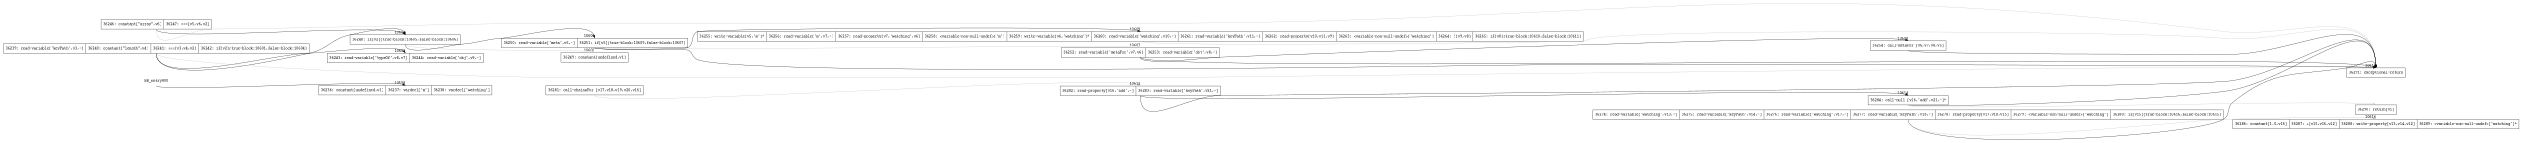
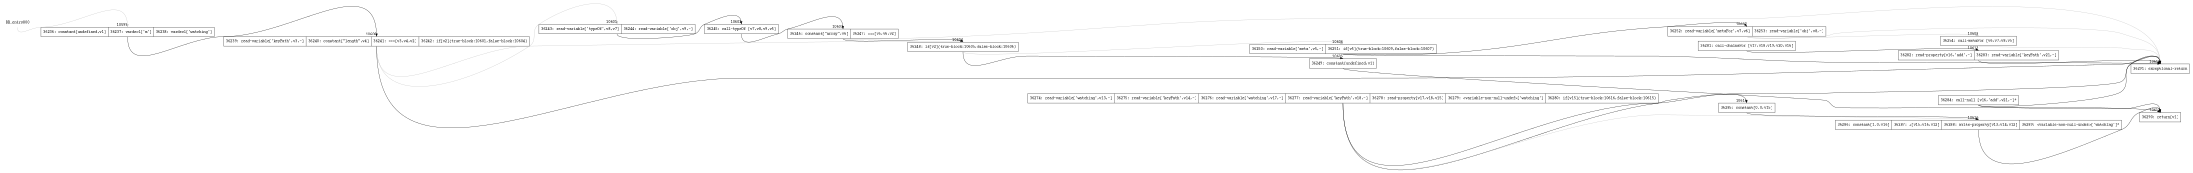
none -> (741, 29)
none -> (255, 32)
(1140, 36) -> none
(499, 38) -> (1152, 48)
(1522, 47) -> (1861, 36)
(866, 48) -> (1544, 41)
(498, 50) -> (1147, 56)
(2152, 54) -> (2072, 48)
(277, 57) -> (500, 63)
(280, 59) -> (657, 44)
(1757, 63) -> (1959, 28)
(1264, 76) -> (1242, 78)
(280, 86) -> (75, 20)
(866, 91) -> (1861, 51)
(1523, 95) -> none
none -> (1751, 96)
(2141, 105) -> (2071, 109)
none -> (1747, 108)
none -> (2064, 152)
